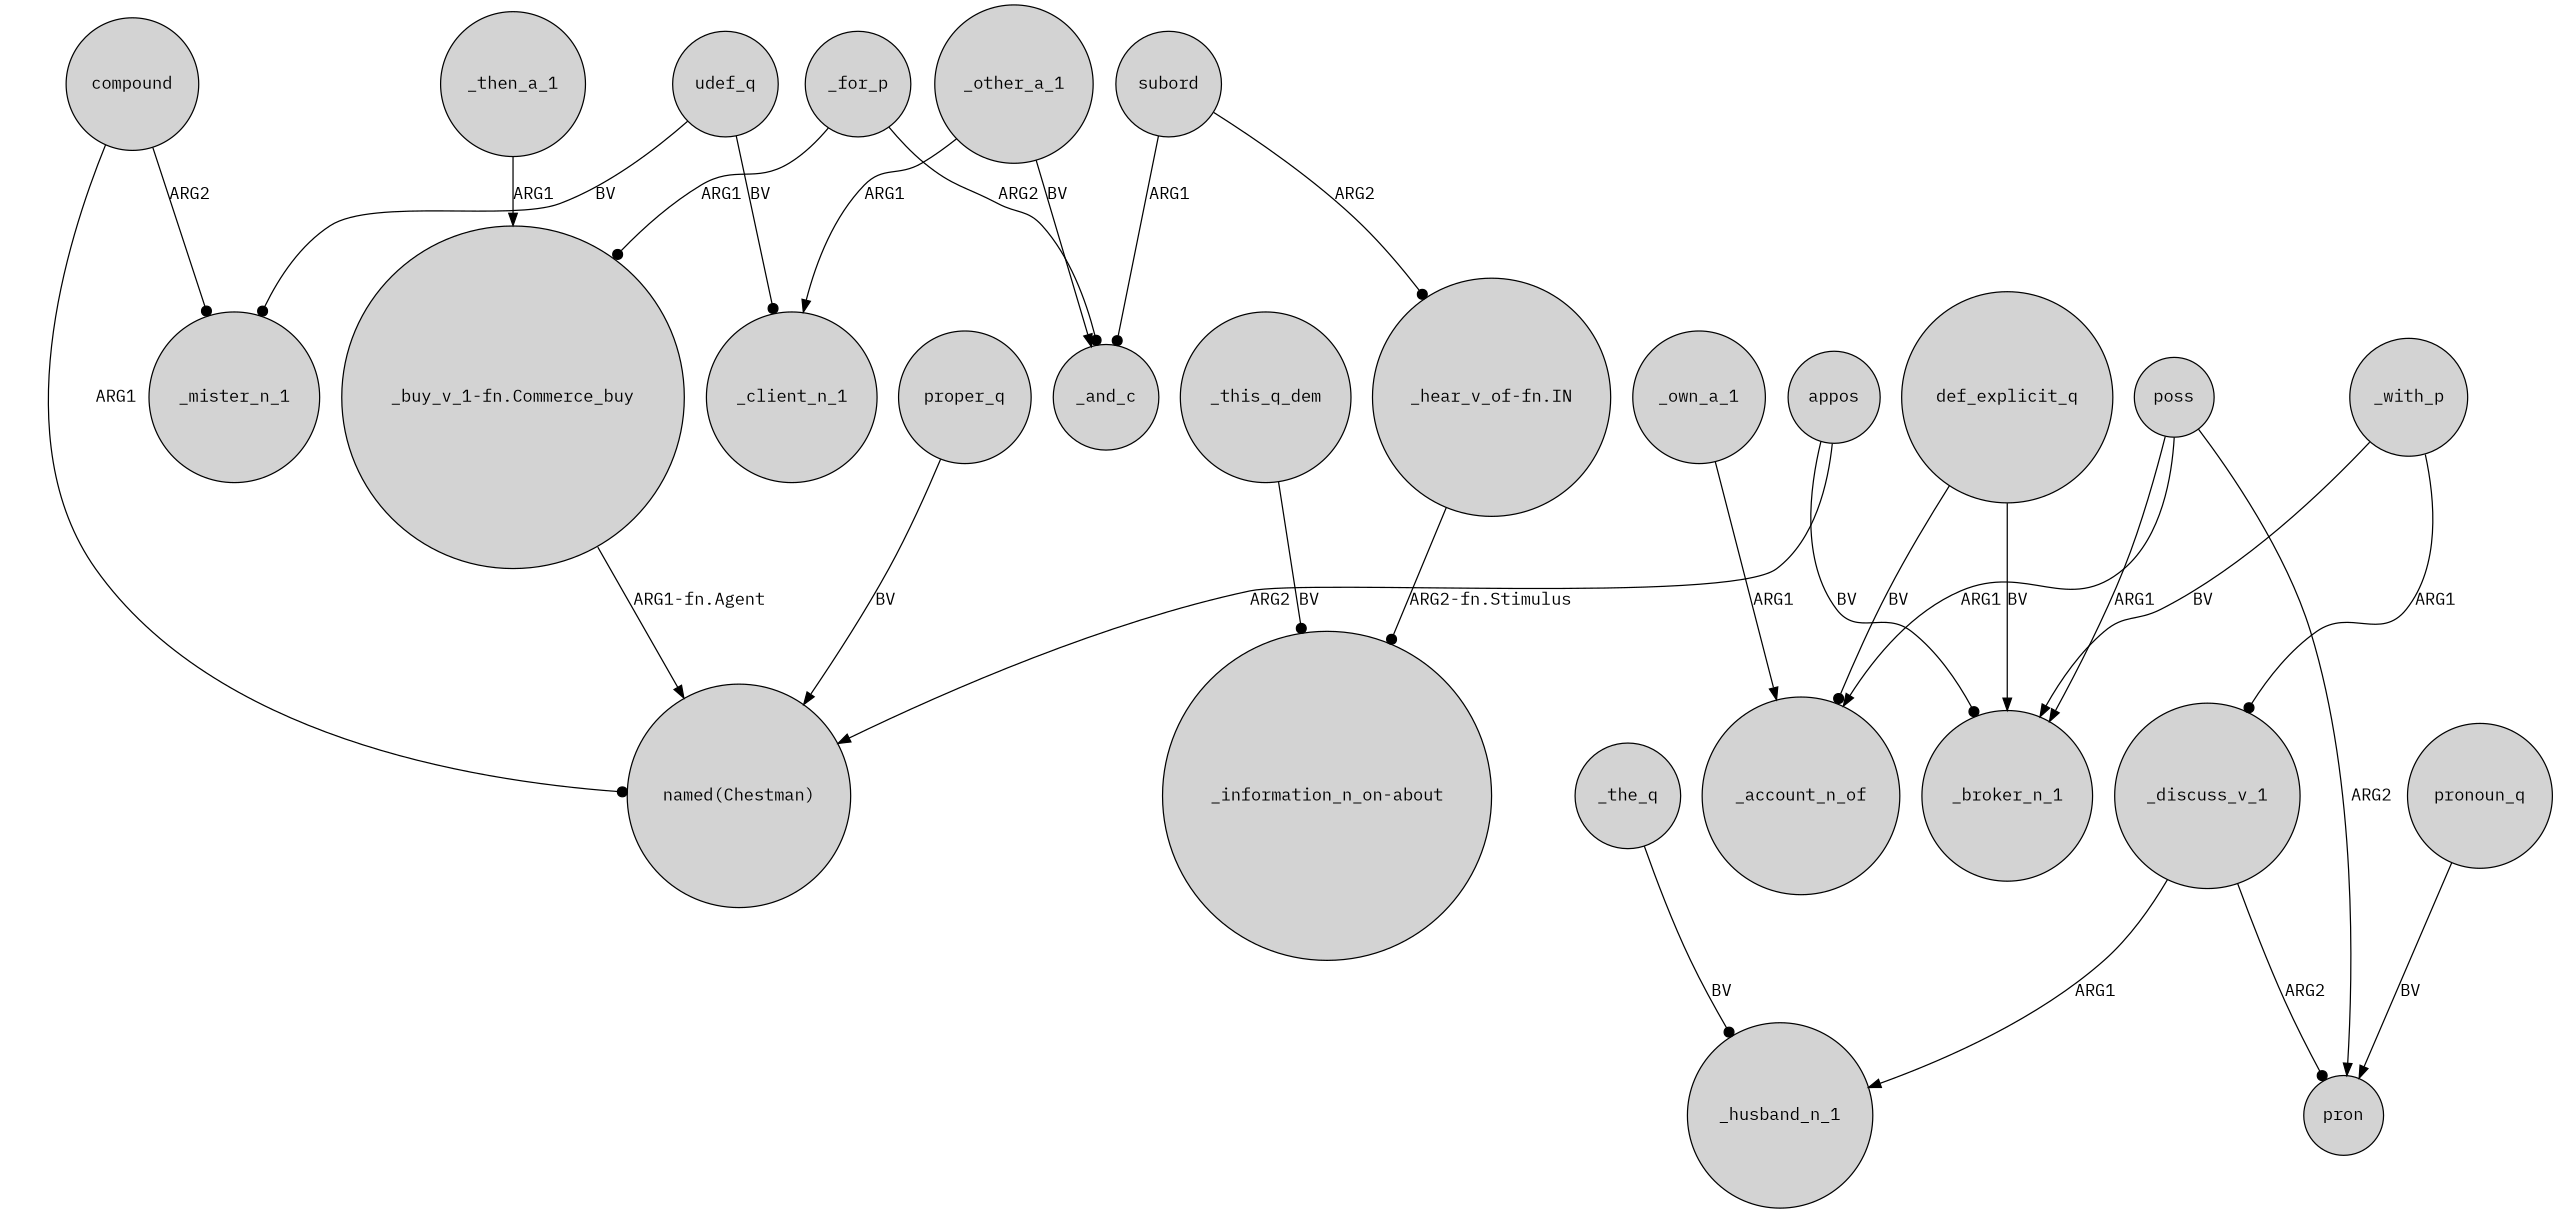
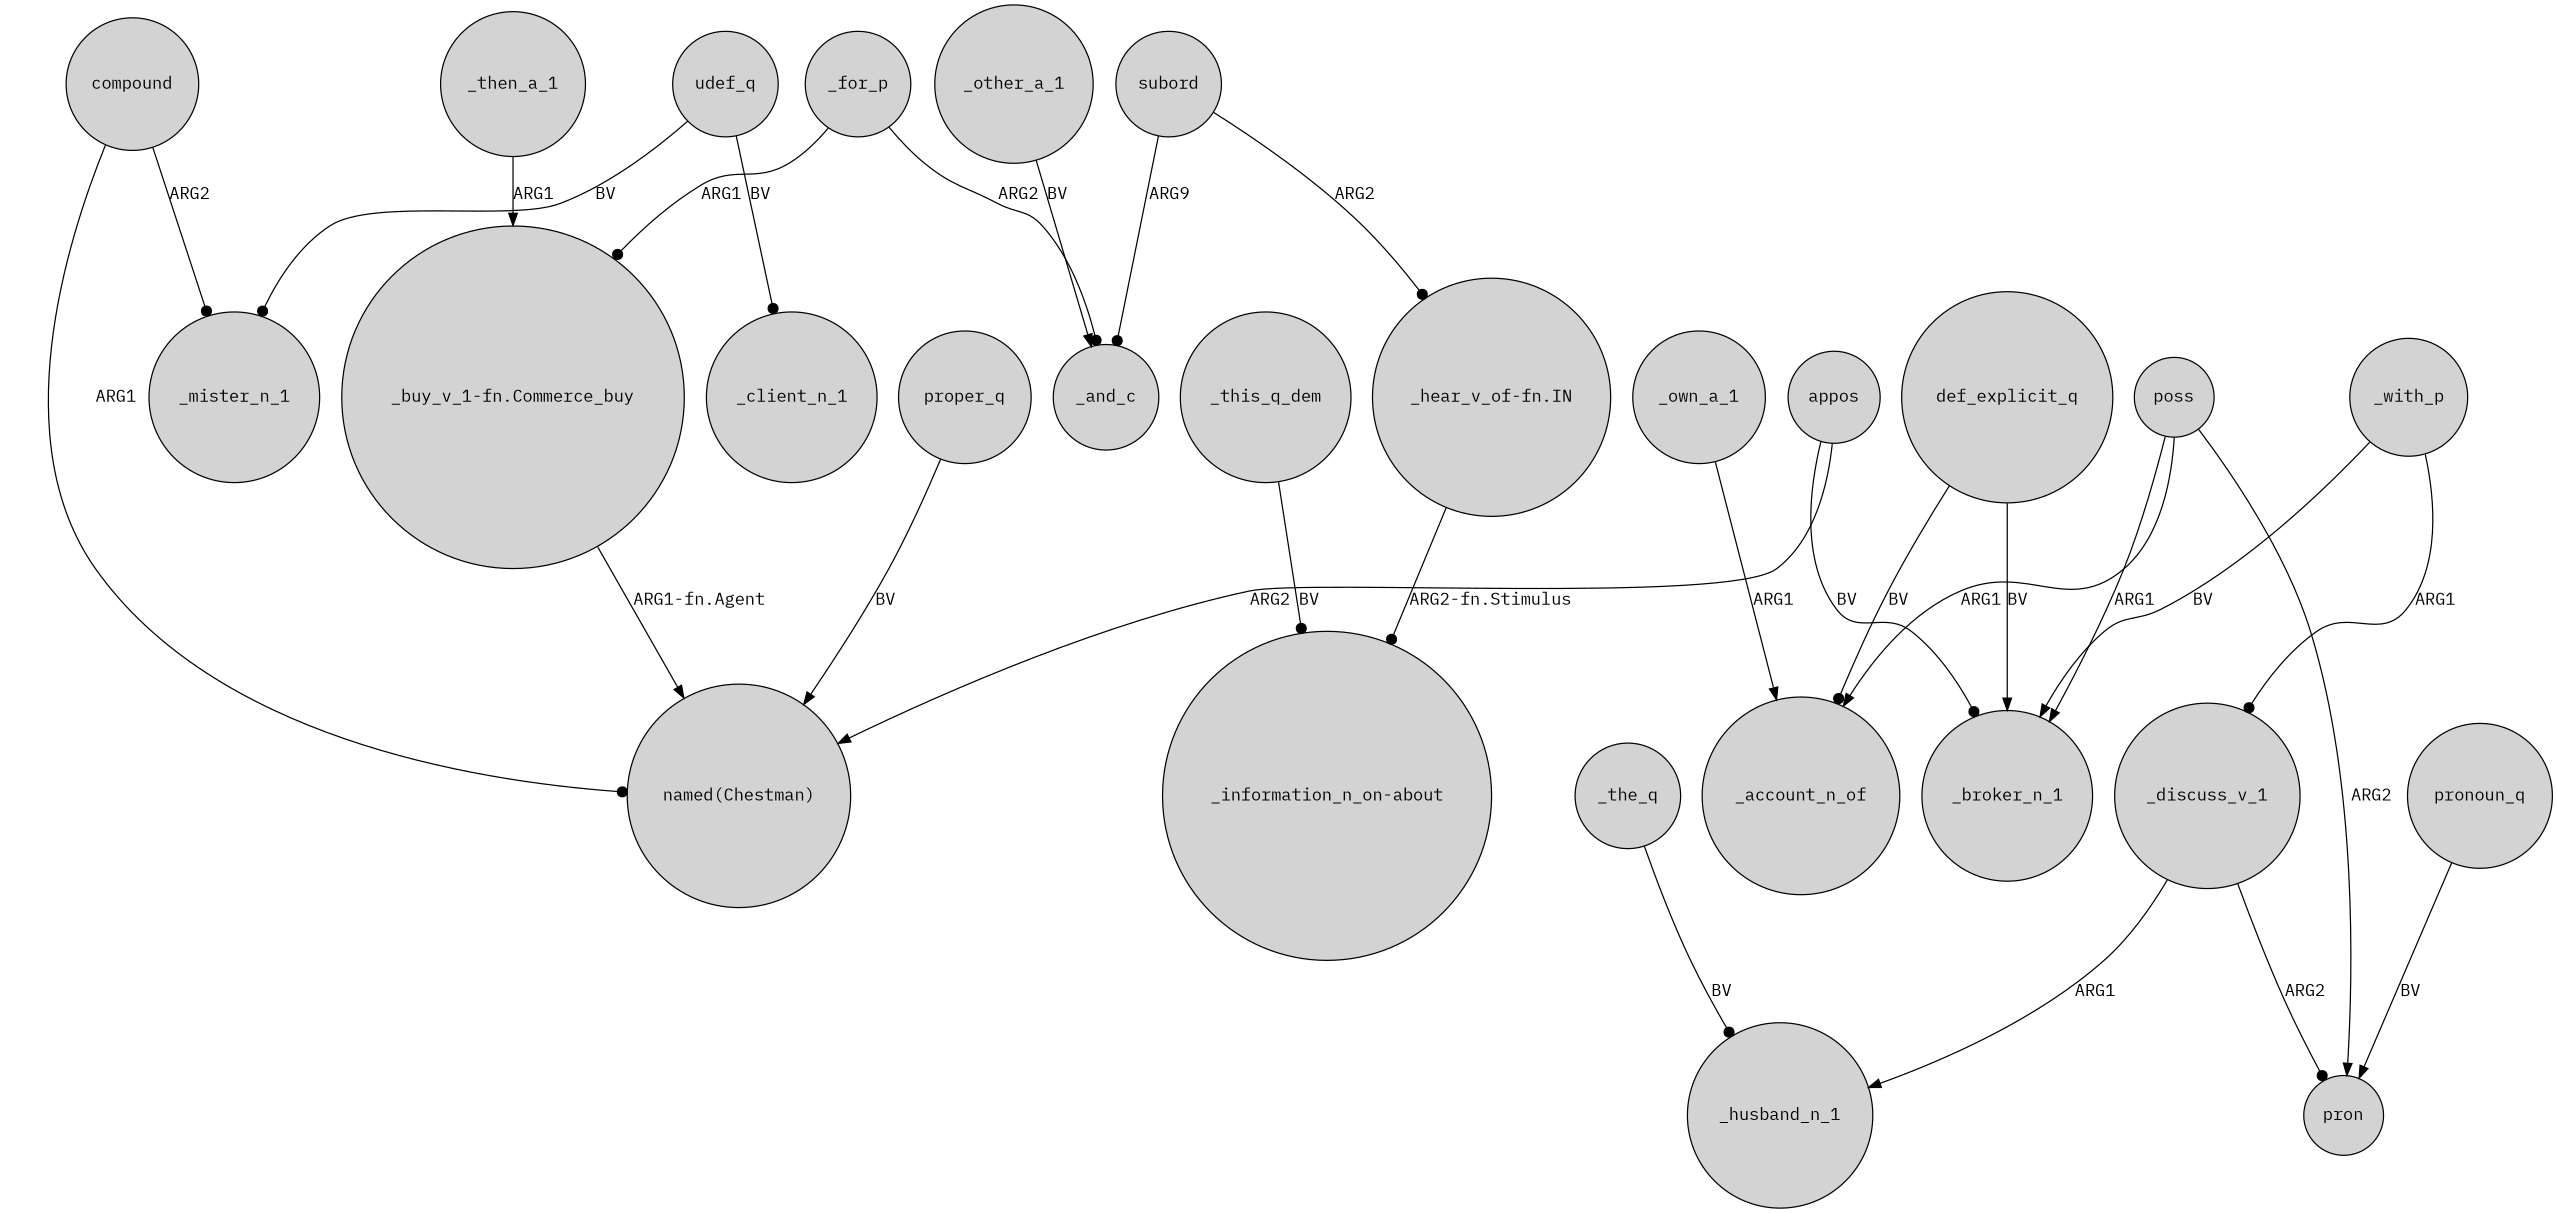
(856, 194) -> none
(1170, 194) -> (1170, 194)
